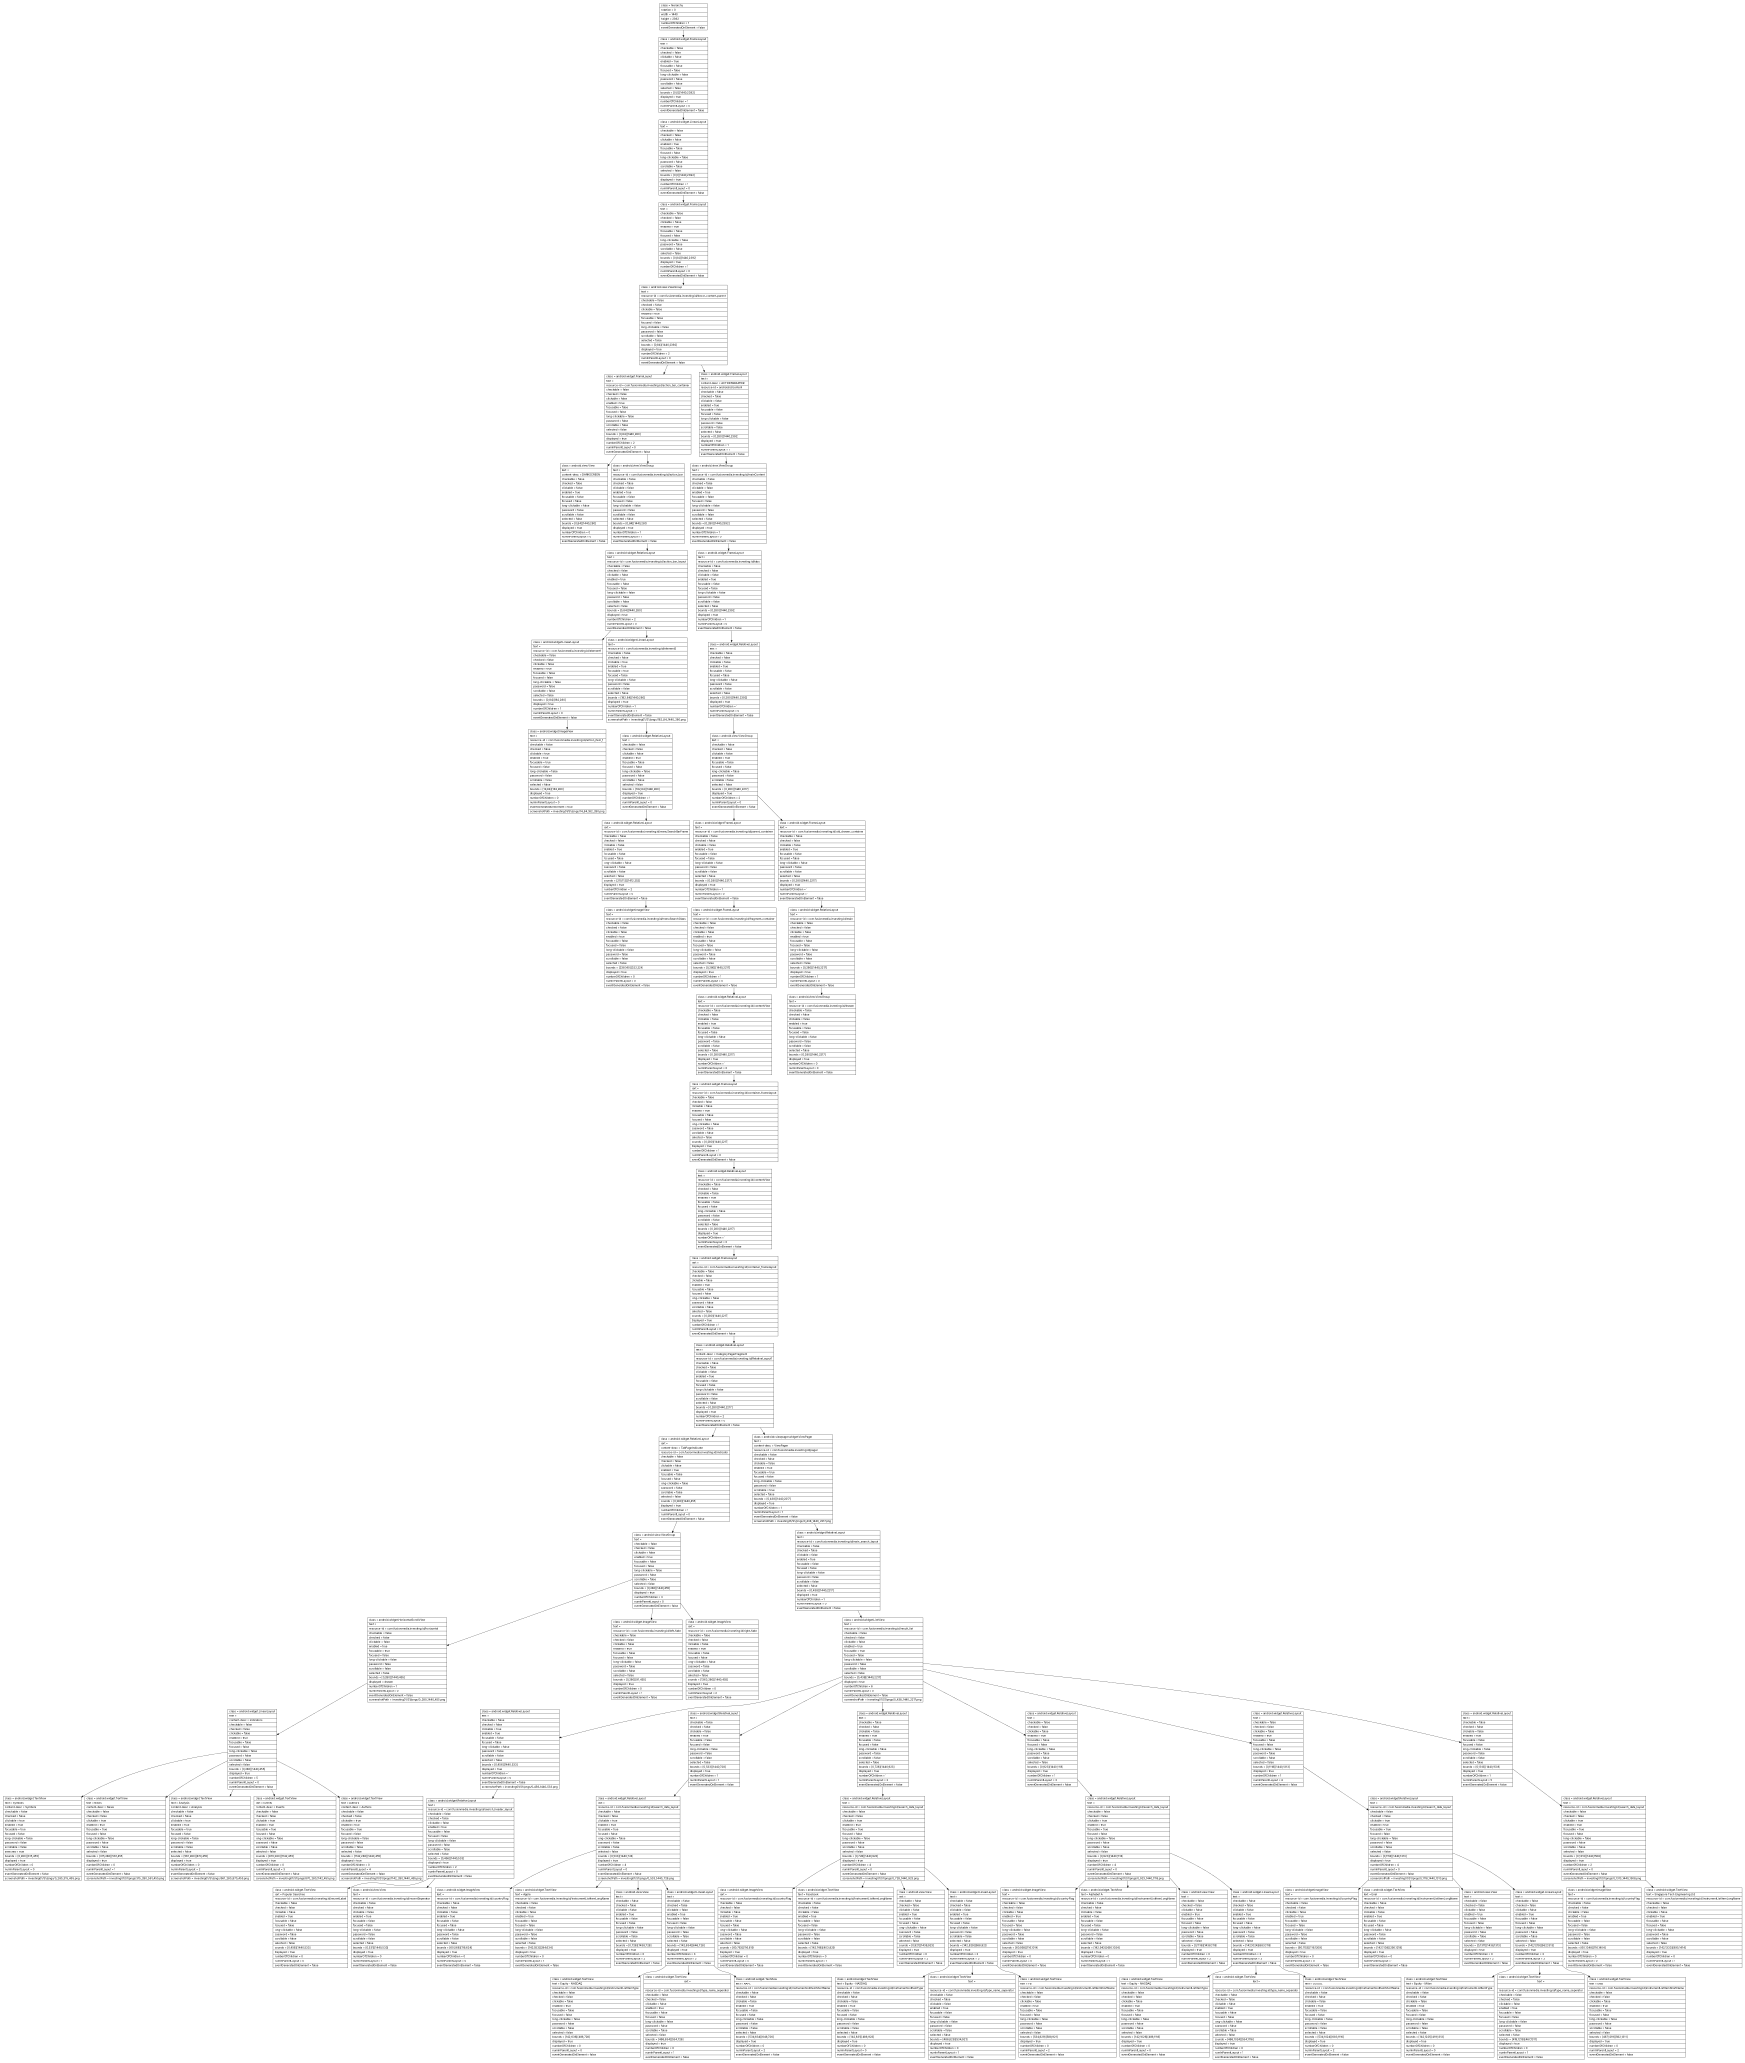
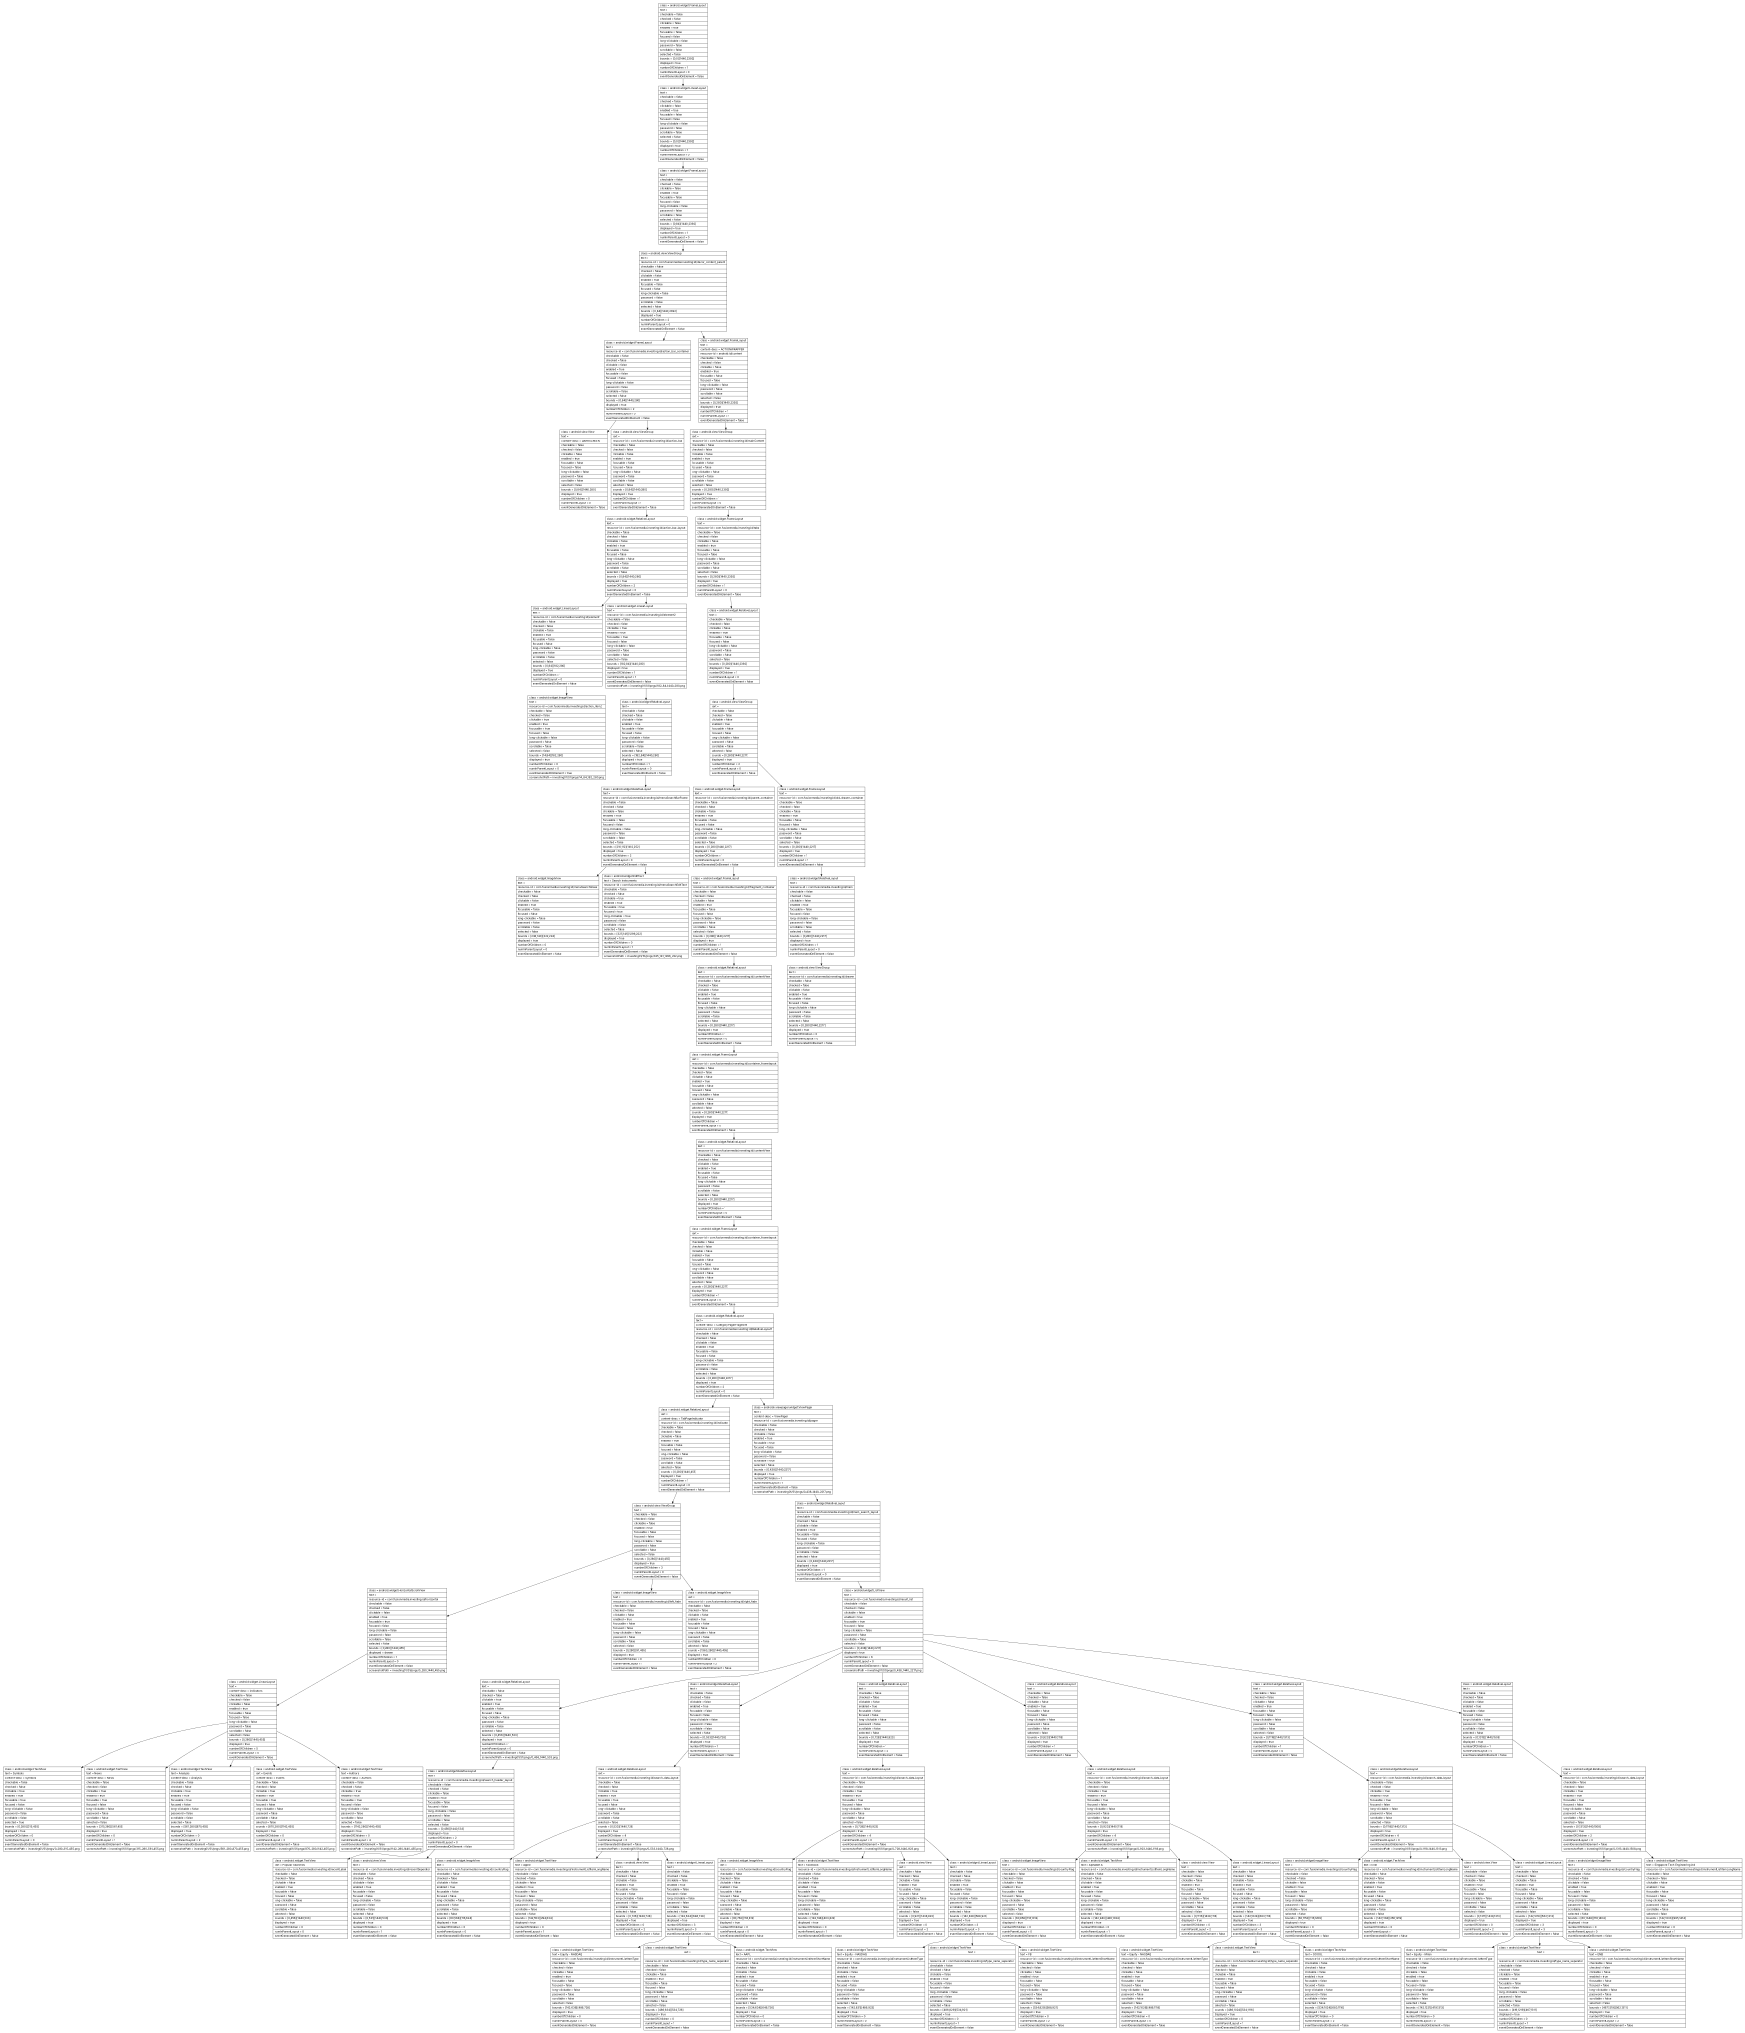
(683, 17) -> none
none -> (645, 916)
